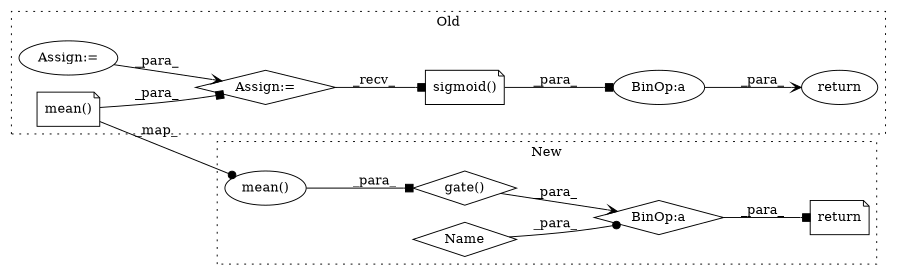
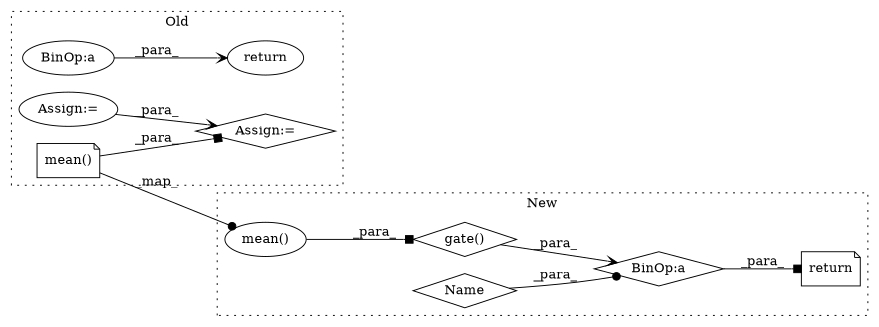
(465, 87) -> none
